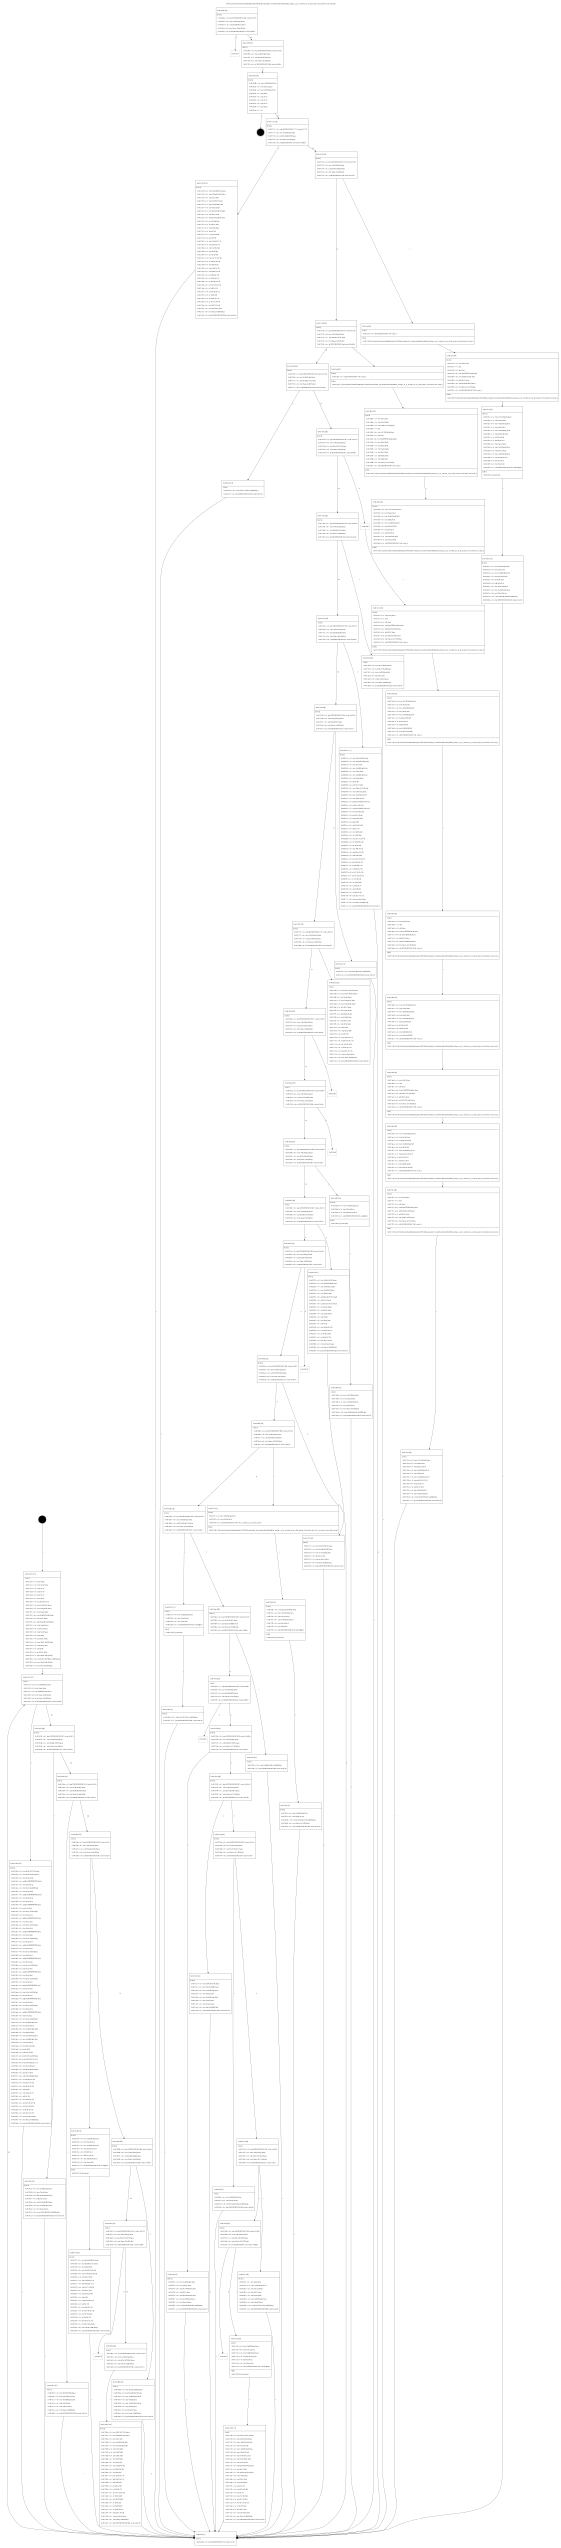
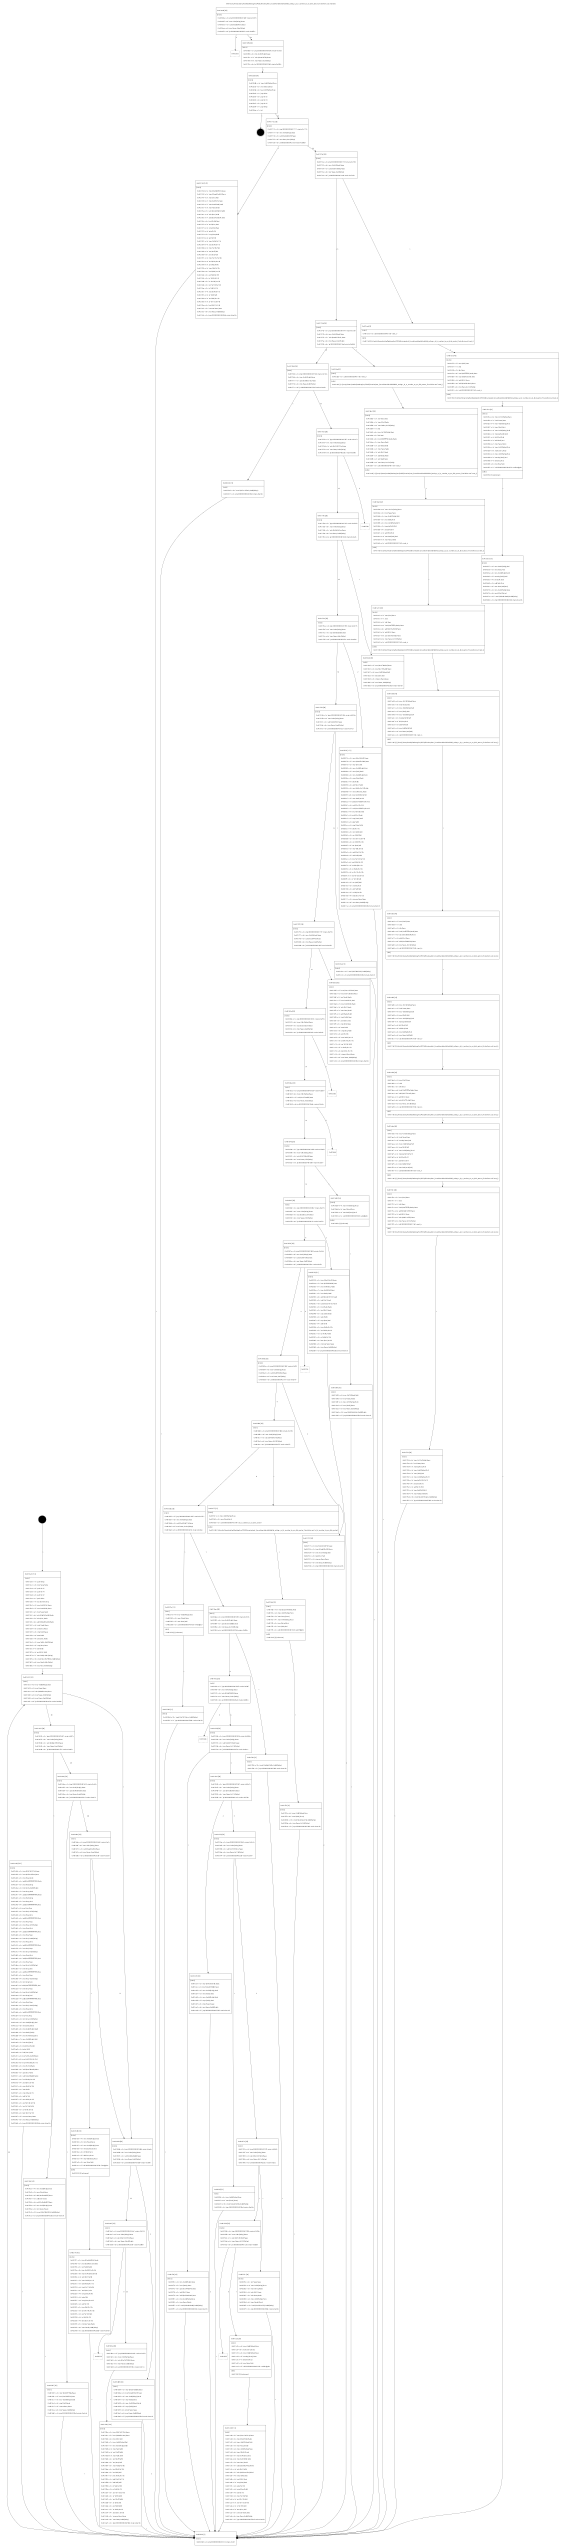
(379, 570) -> (428, 579)
(30, 1782) -> (123, 1898)
